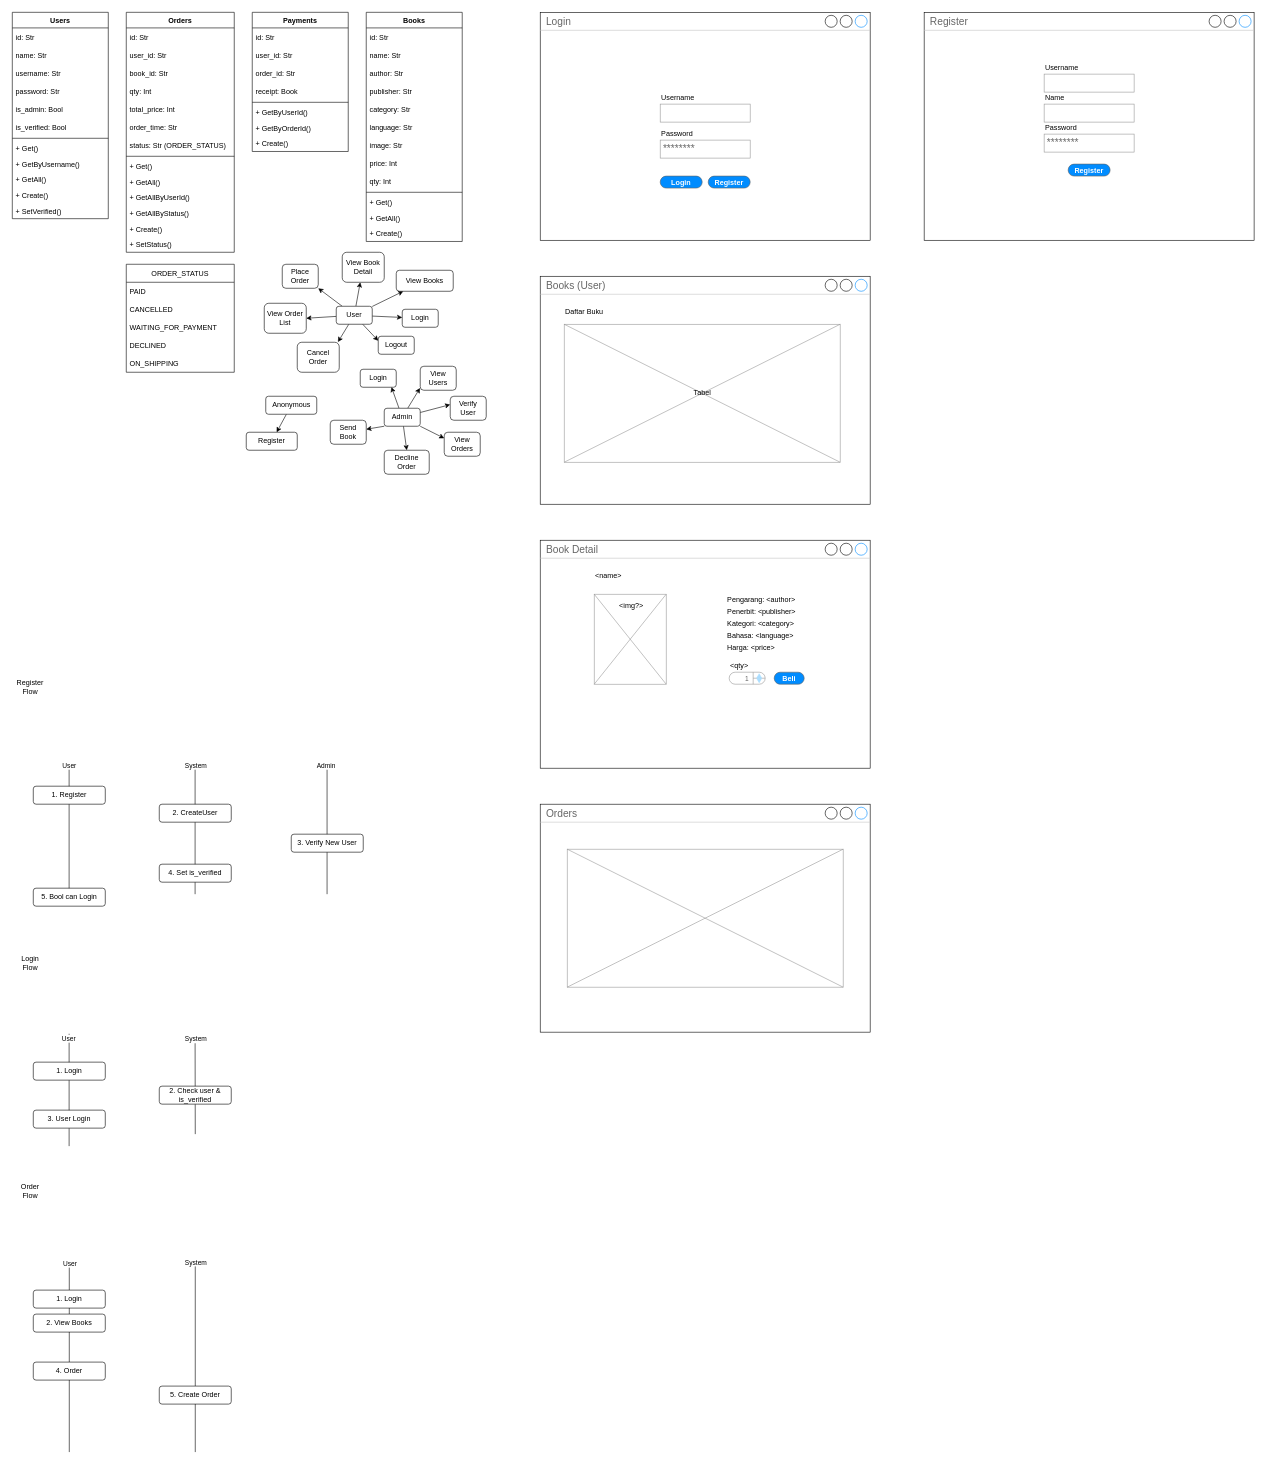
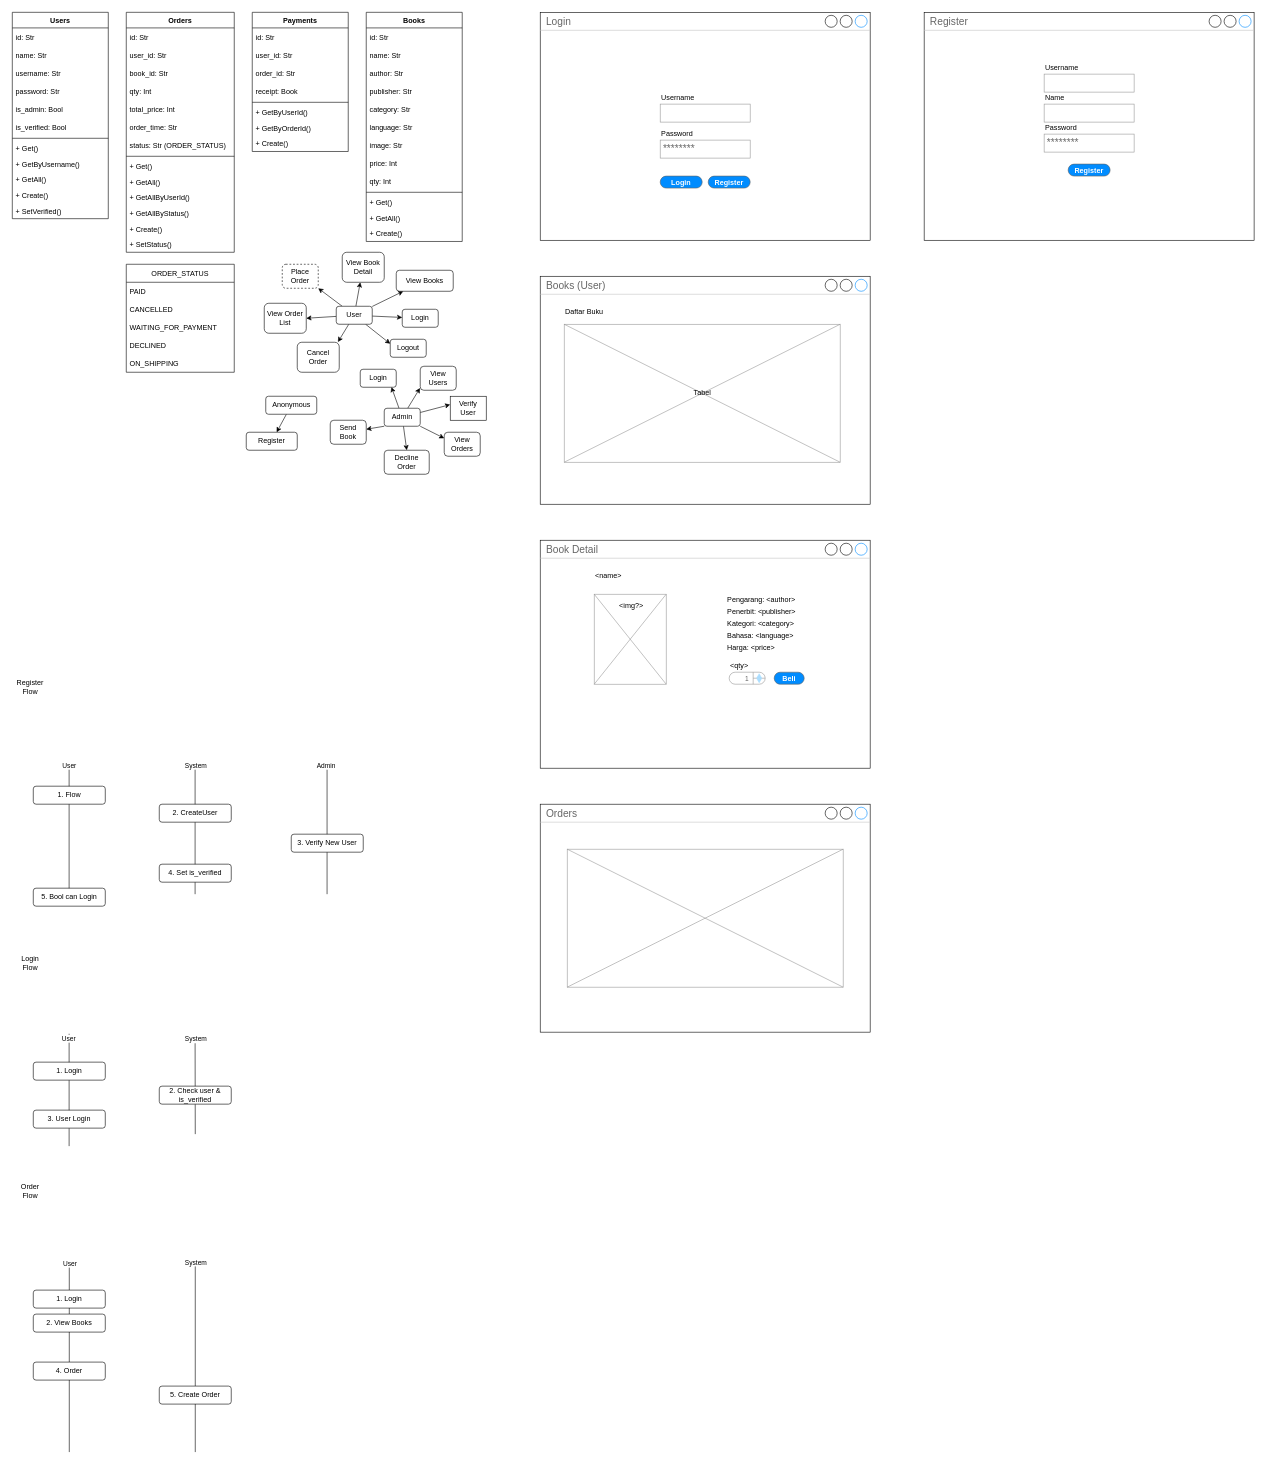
(300, 276) -> (300, 276)
(396, 345) -> (408, 348)
(468, 408) -> (468, 408)
(69, 795) -> (69, 795)
